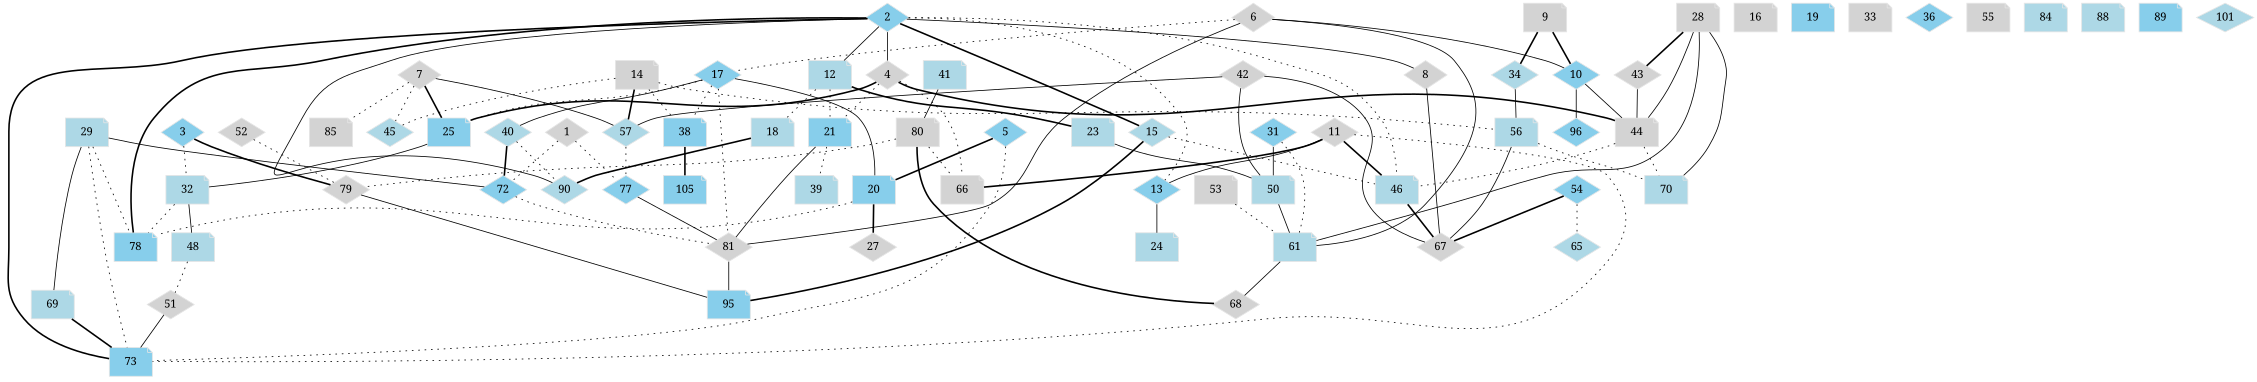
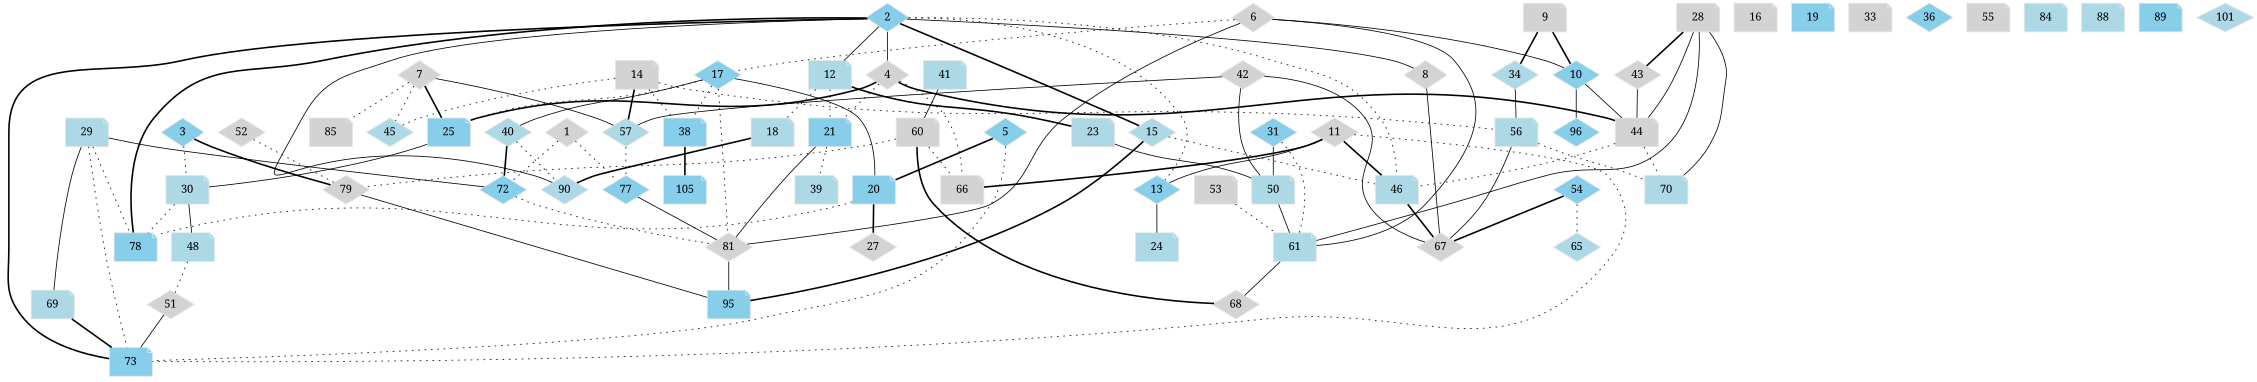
(918, 132) -> (918, 132)
(187, 190) -> (187, 190)
